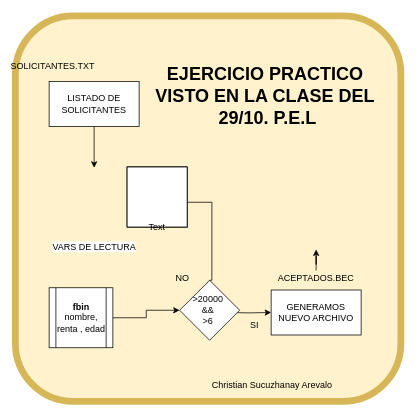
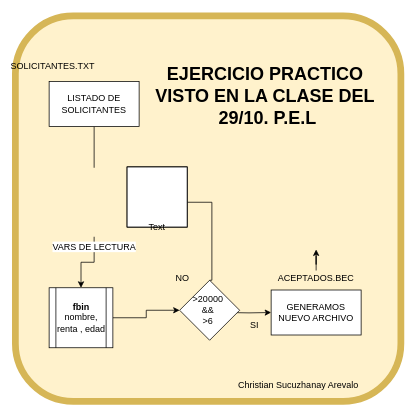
(94, 161) -> (94, 163)
none -> (88, 262)
(272, 385) -> (299, 385)
